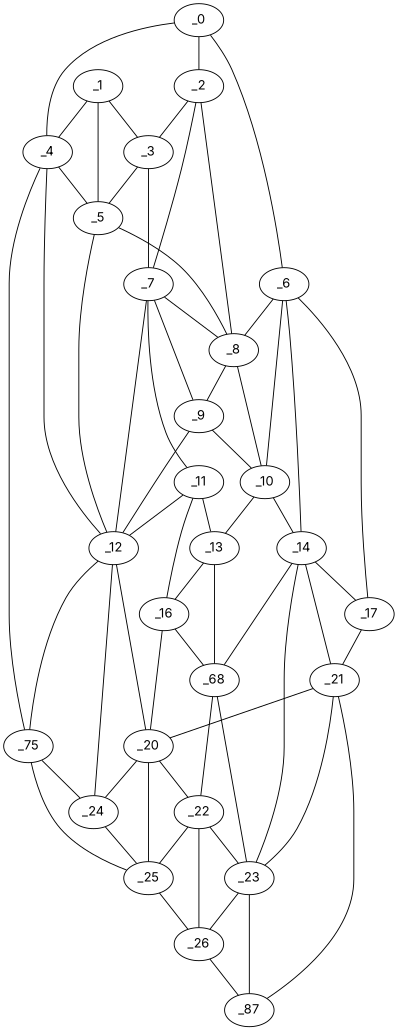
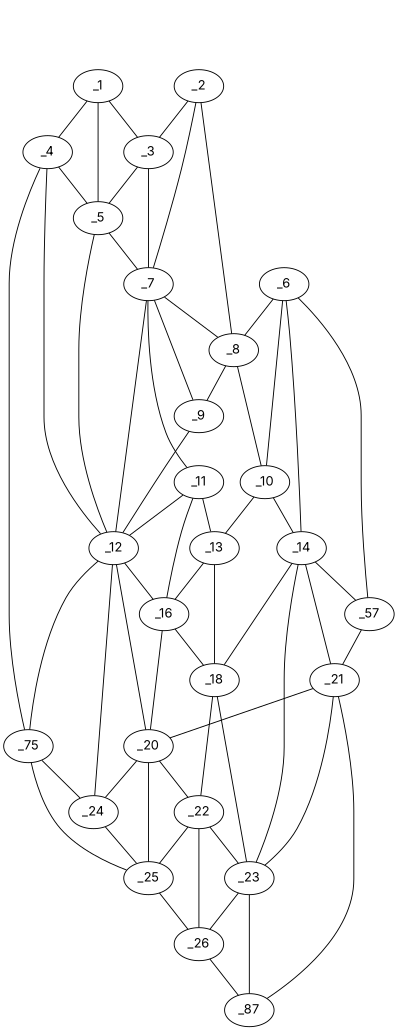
(199, 20) -> none
(184, 270) -> (123, 251)
(232, 449) -> none
none -> (139, 581)
(369, 614) -> (369, 614)
(214, 680) -> (214, 680)
